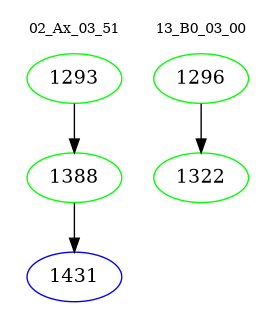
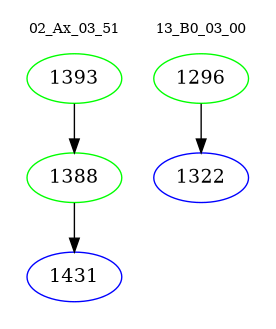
(74, 79) -> (74, 79)
(201, 178) -> (201, 178)
